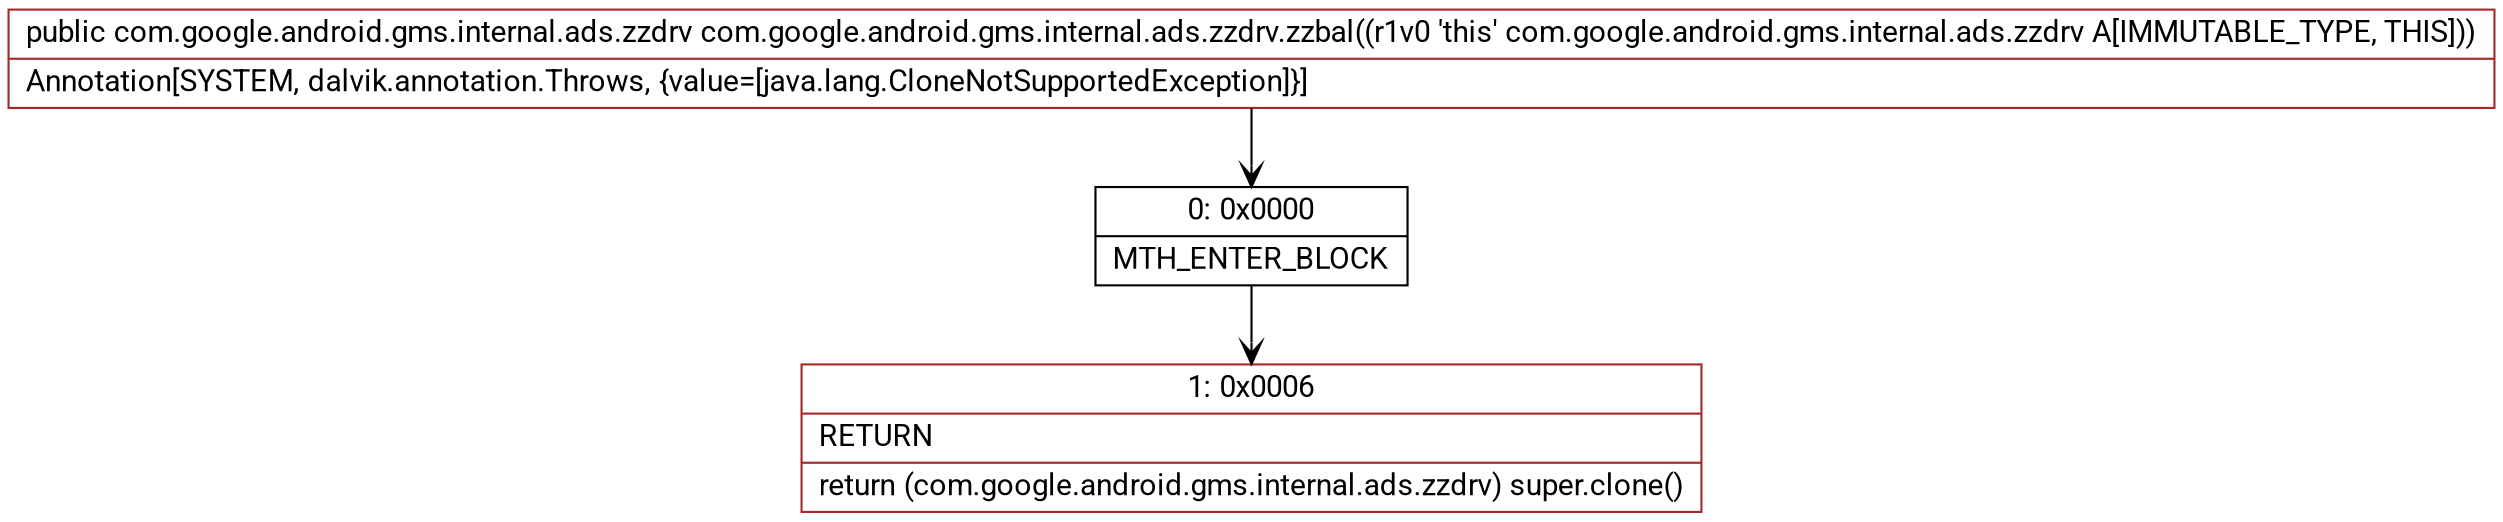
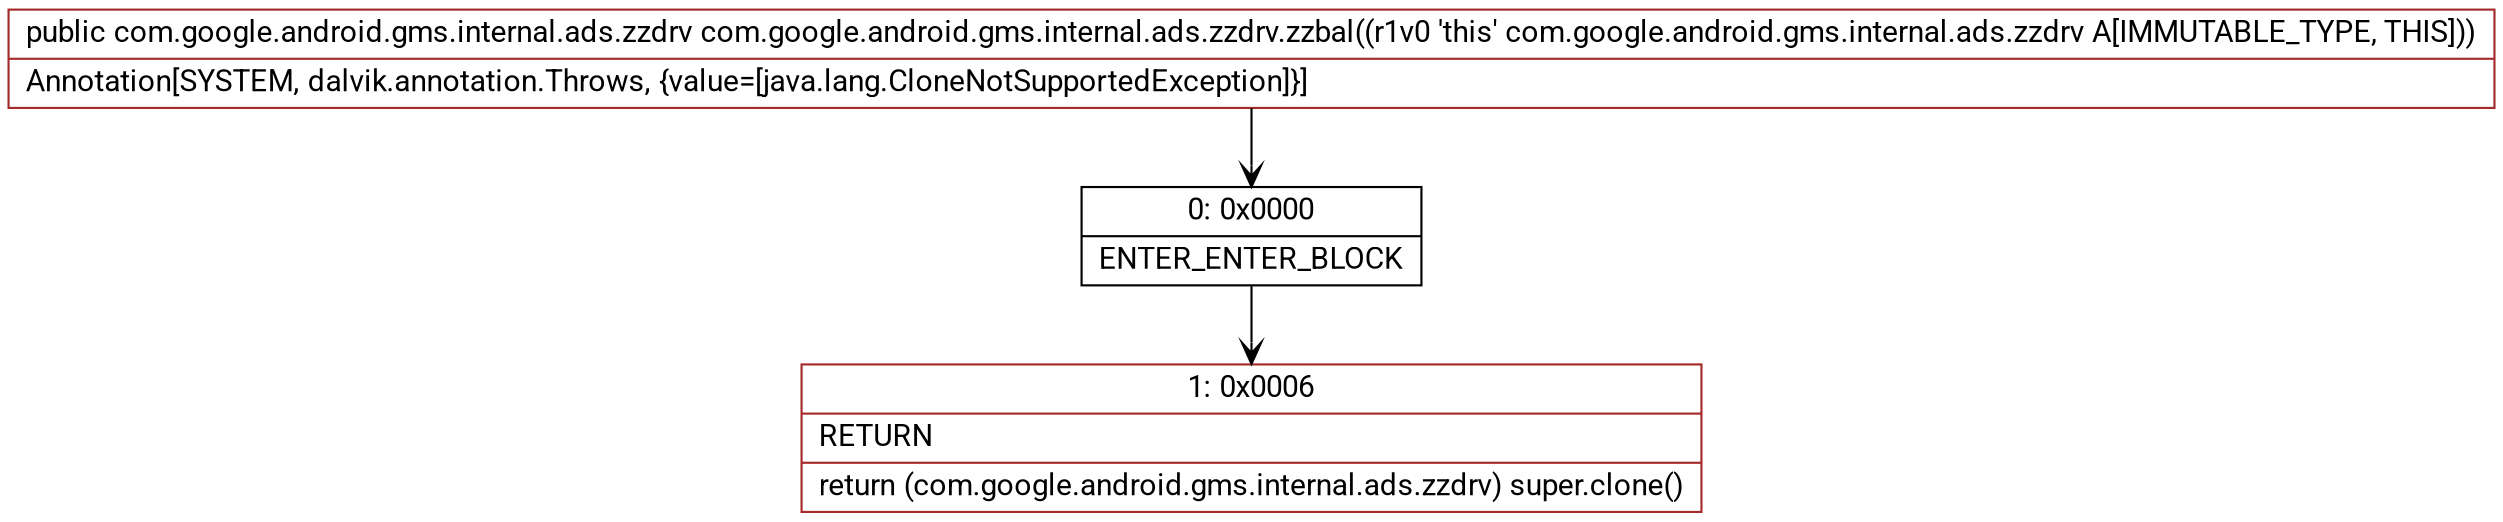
(1252, 260) -> (1252, 260)
